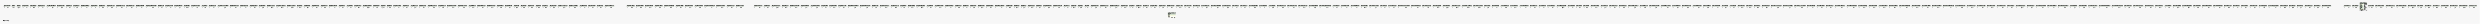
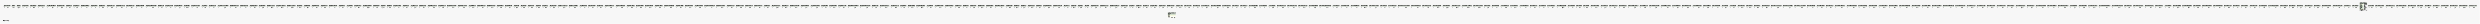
none -> (620, 7)
none -> (749, 7)
none -> (2337, 7)
